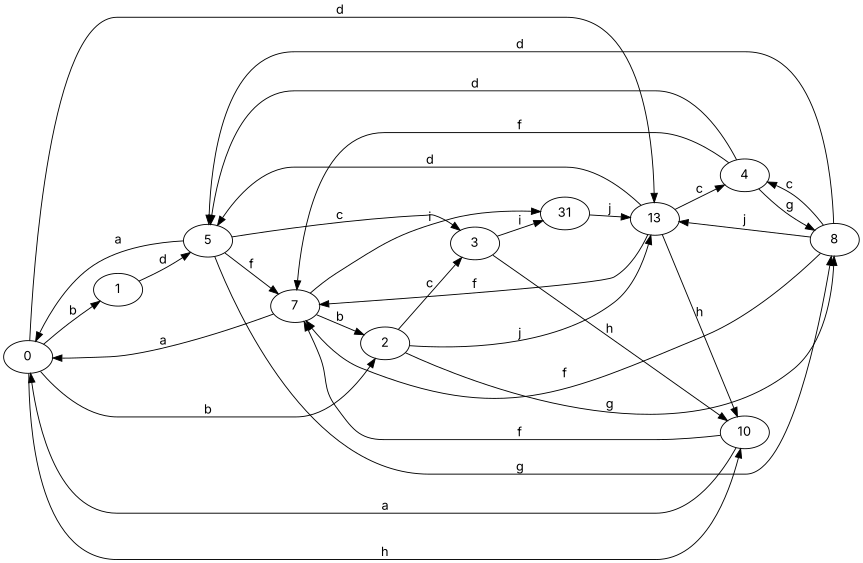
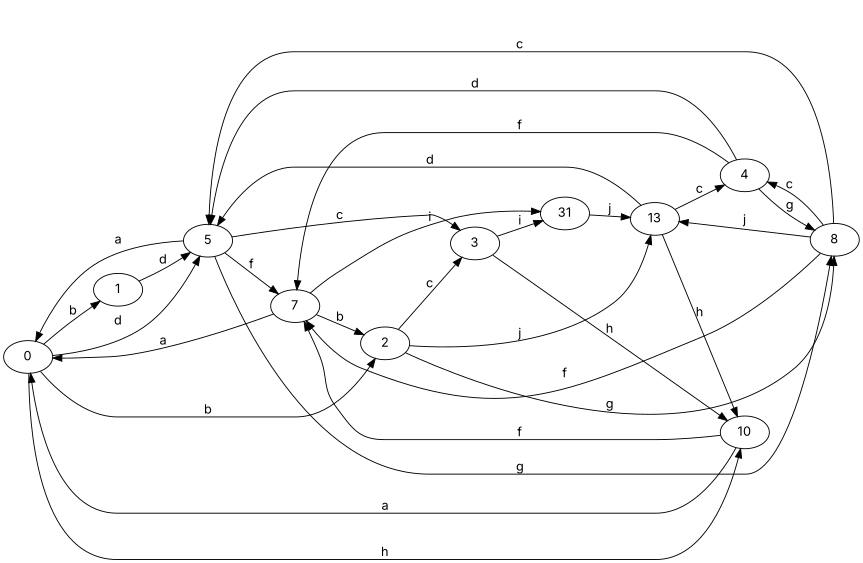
(275, 17) -> (138, 331)
(520, 45) -> (520, 45)
(499, 291) -> none
